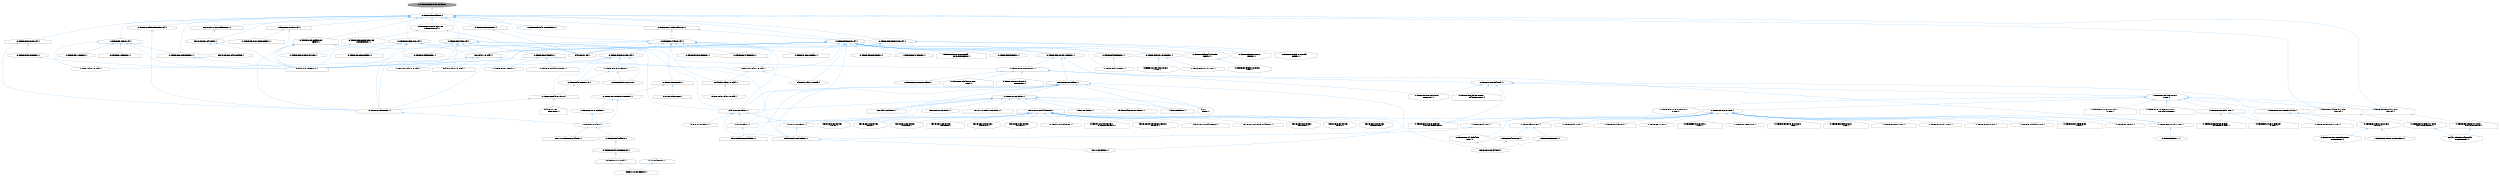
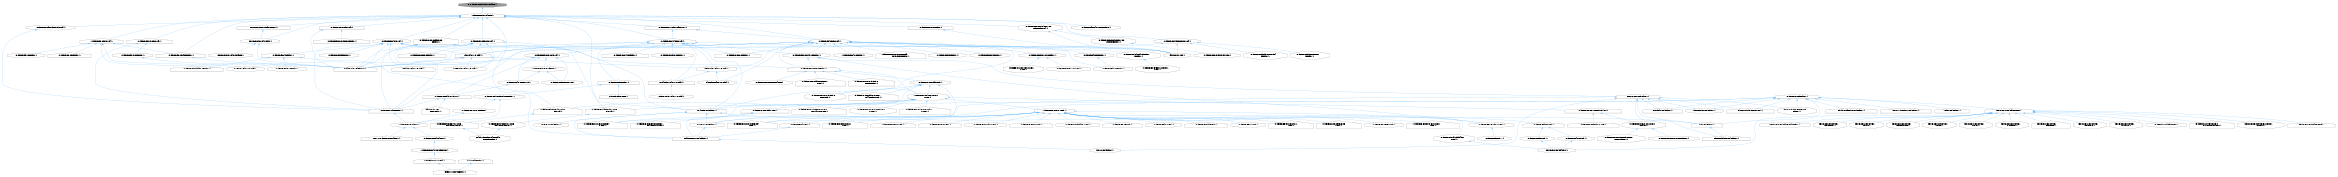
(1040, 90) -> (1672, 104)
(1177, 111) -> (1750, 111)
(1206, 111) -> (1797, 111)
none -> (940, 125)
(1433, 125) -> (752, 125)
